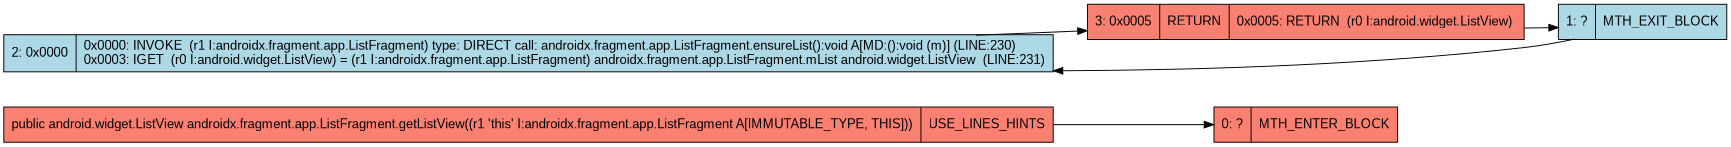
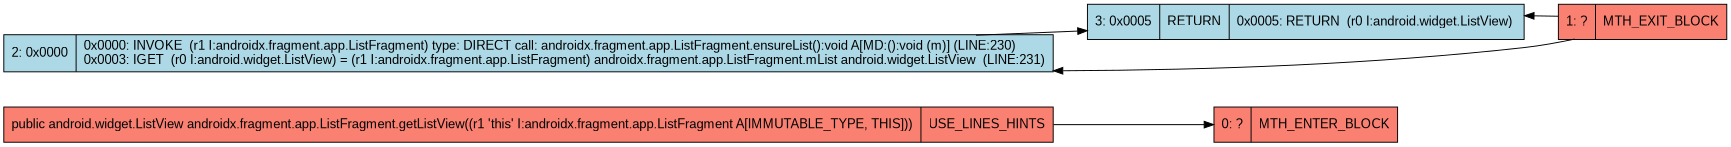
(1306, 22) -> (1306, 22)
(1643, 22) -> (1643, 22)
(1537, 28) -> (1546, 16)
